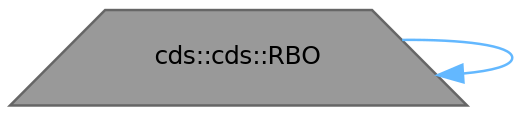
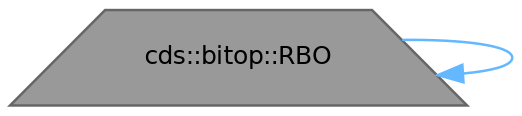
(239, 58) -> (239, 58)
